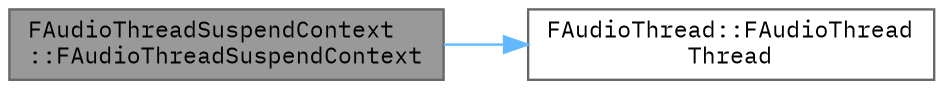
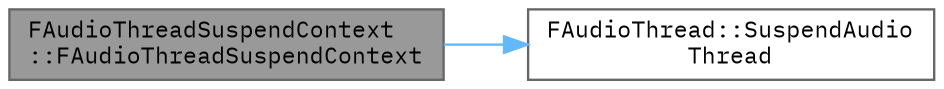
(731, 45) -> (731, 45)
